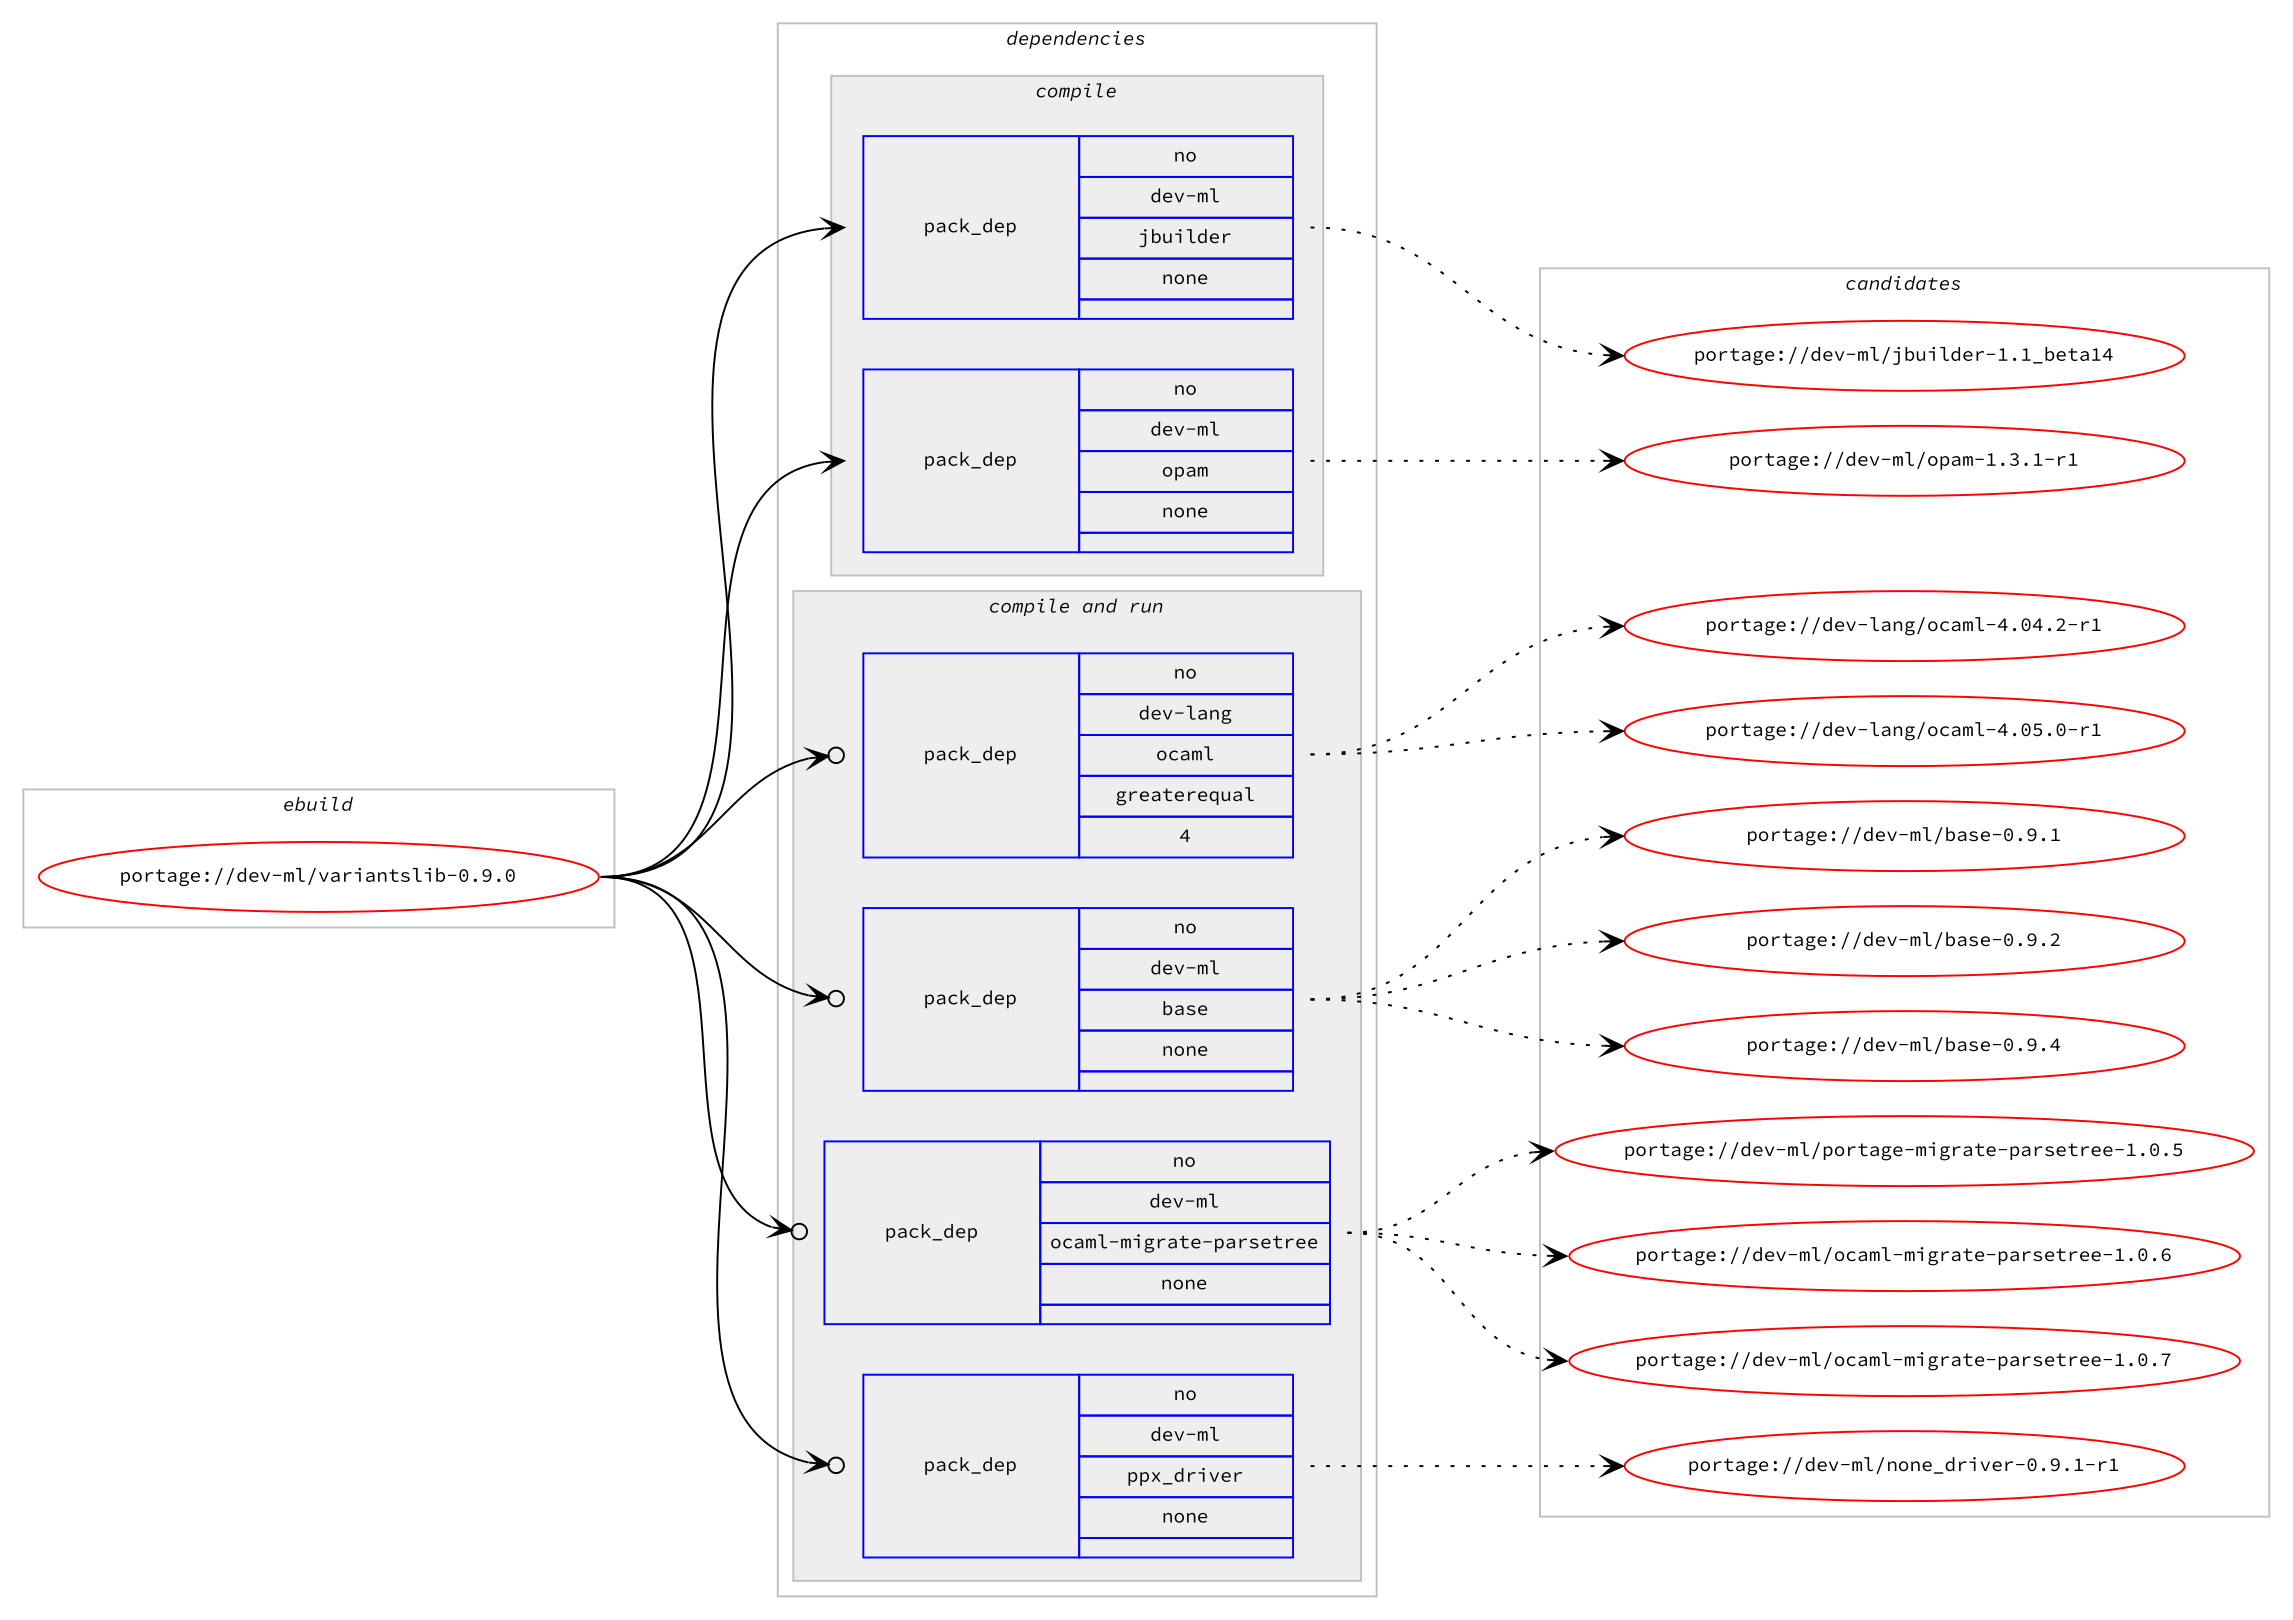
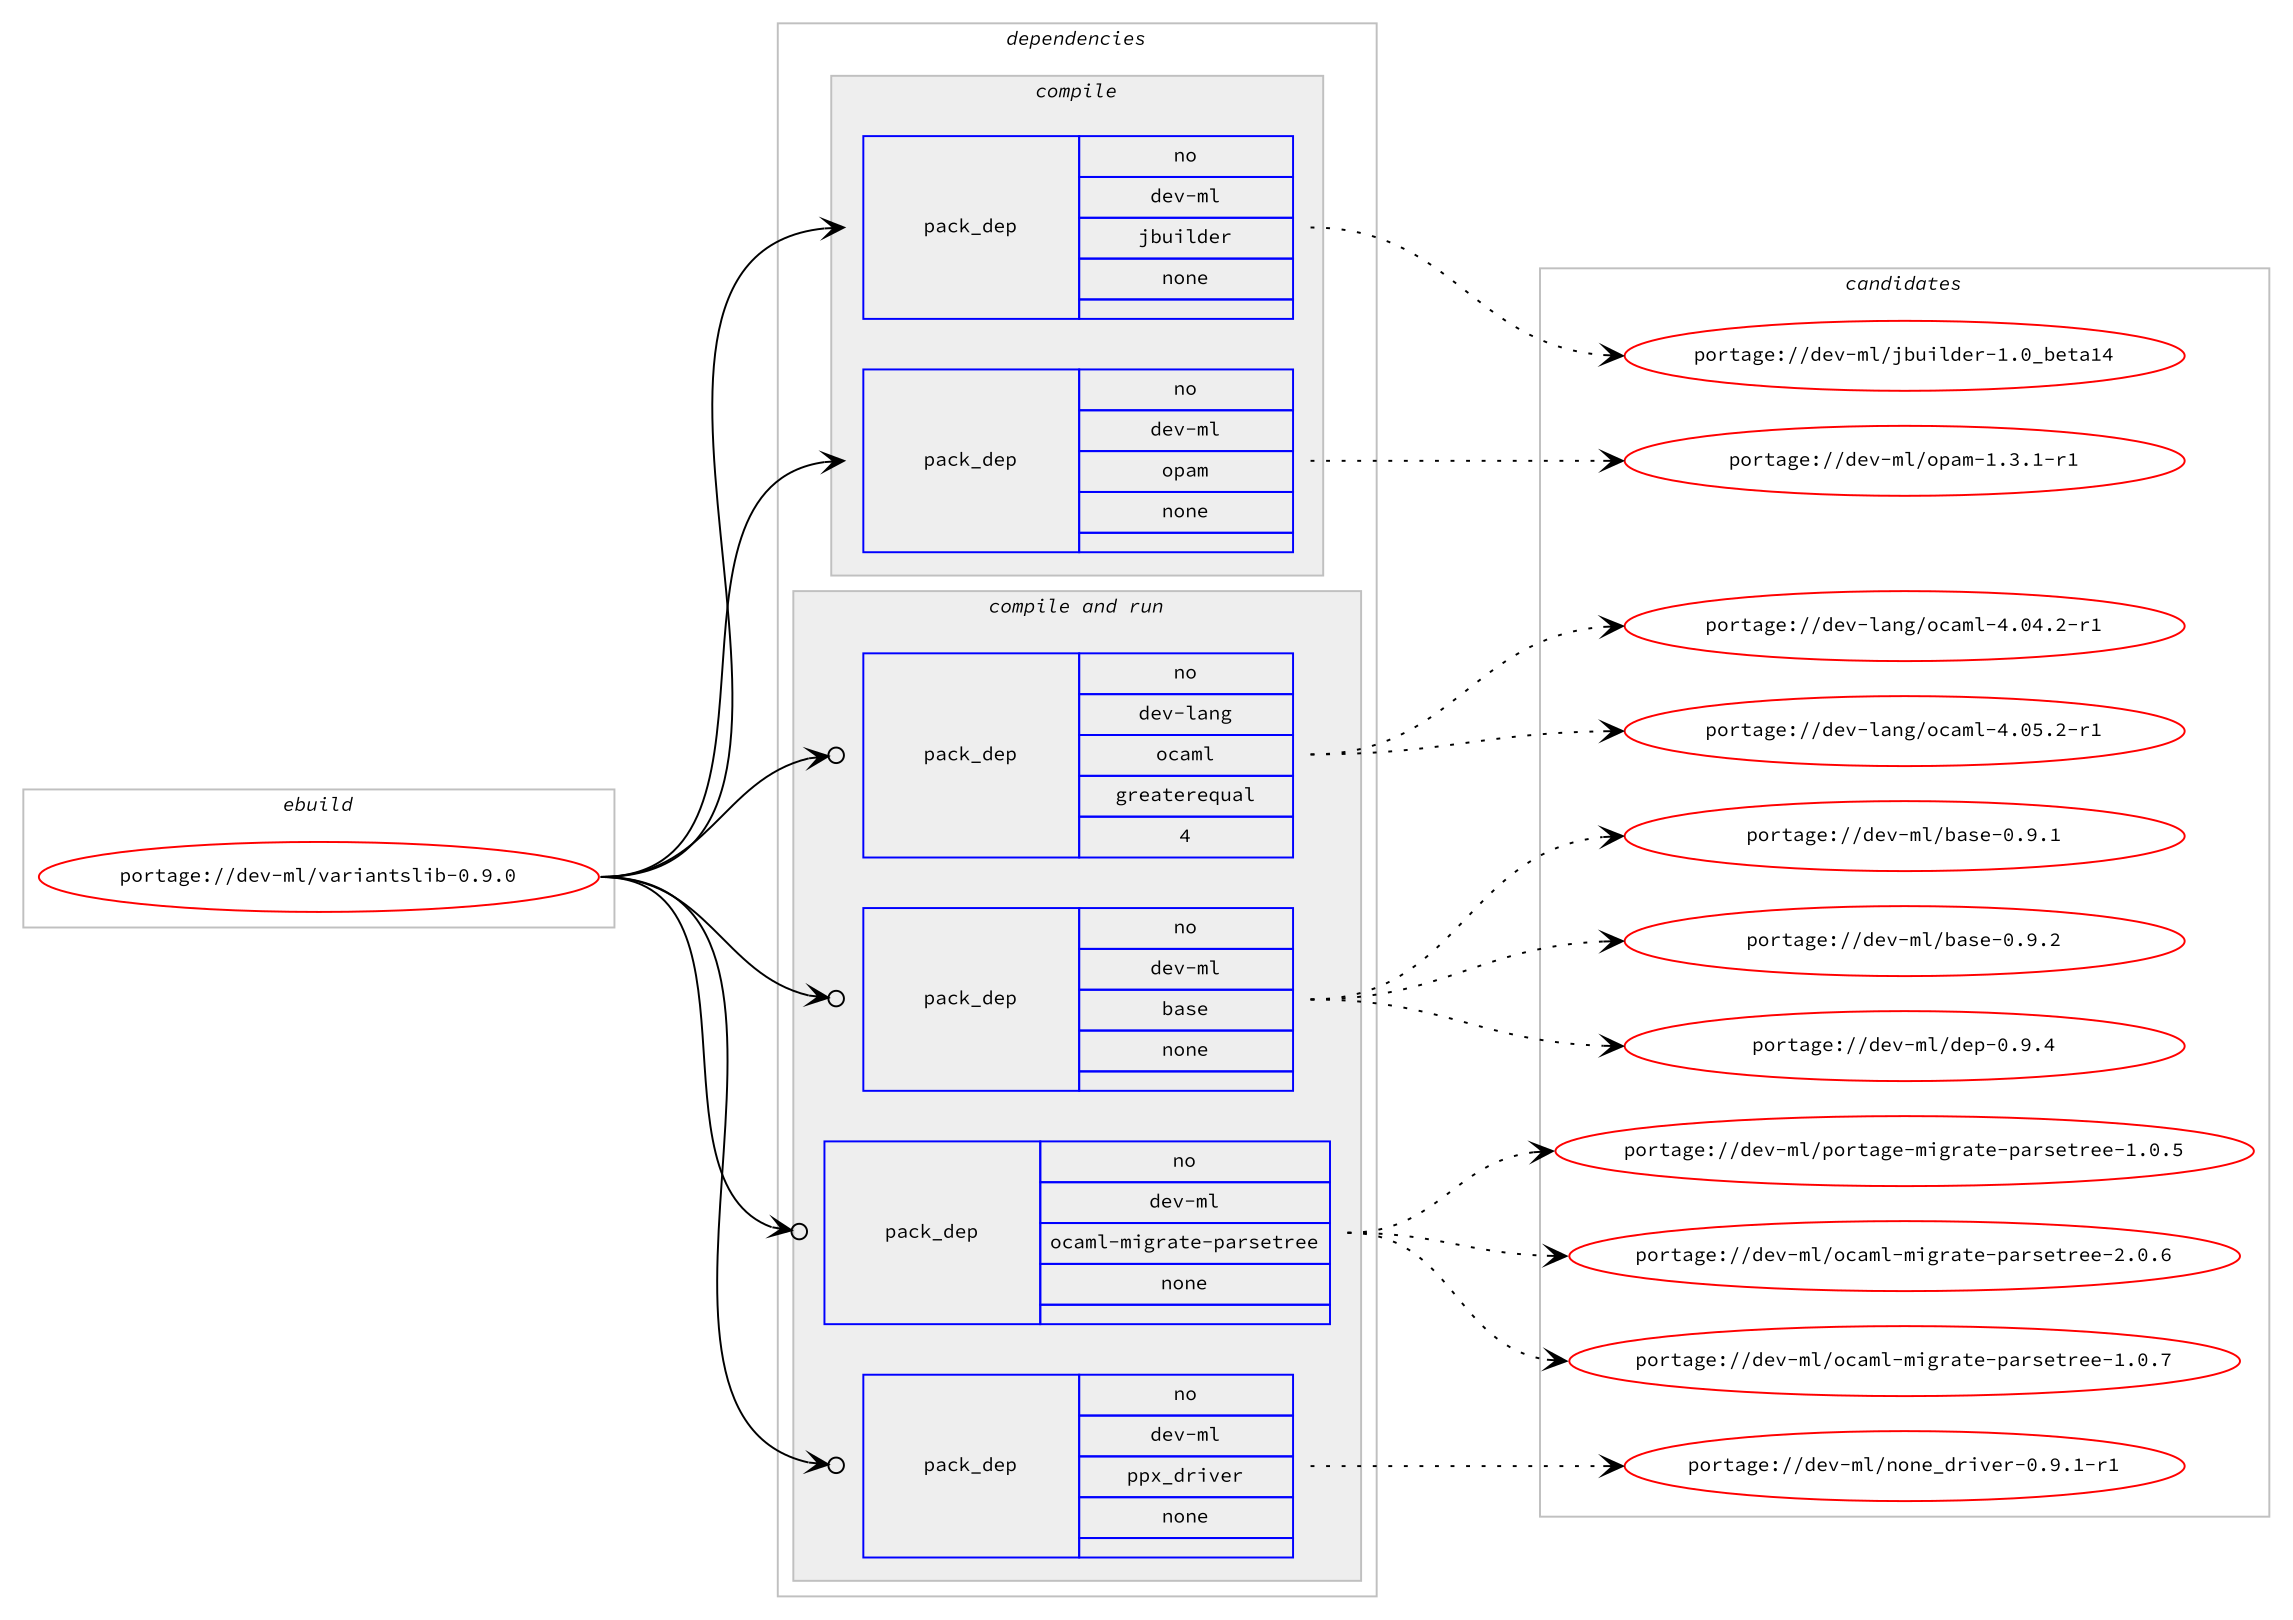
(1905, 356) -> (1905, 356)
(1905, 731) -> (1905, 731)
(1905, 1046) -> (1905, 1046)
(1905, 1256) -> (1905, 1256)
